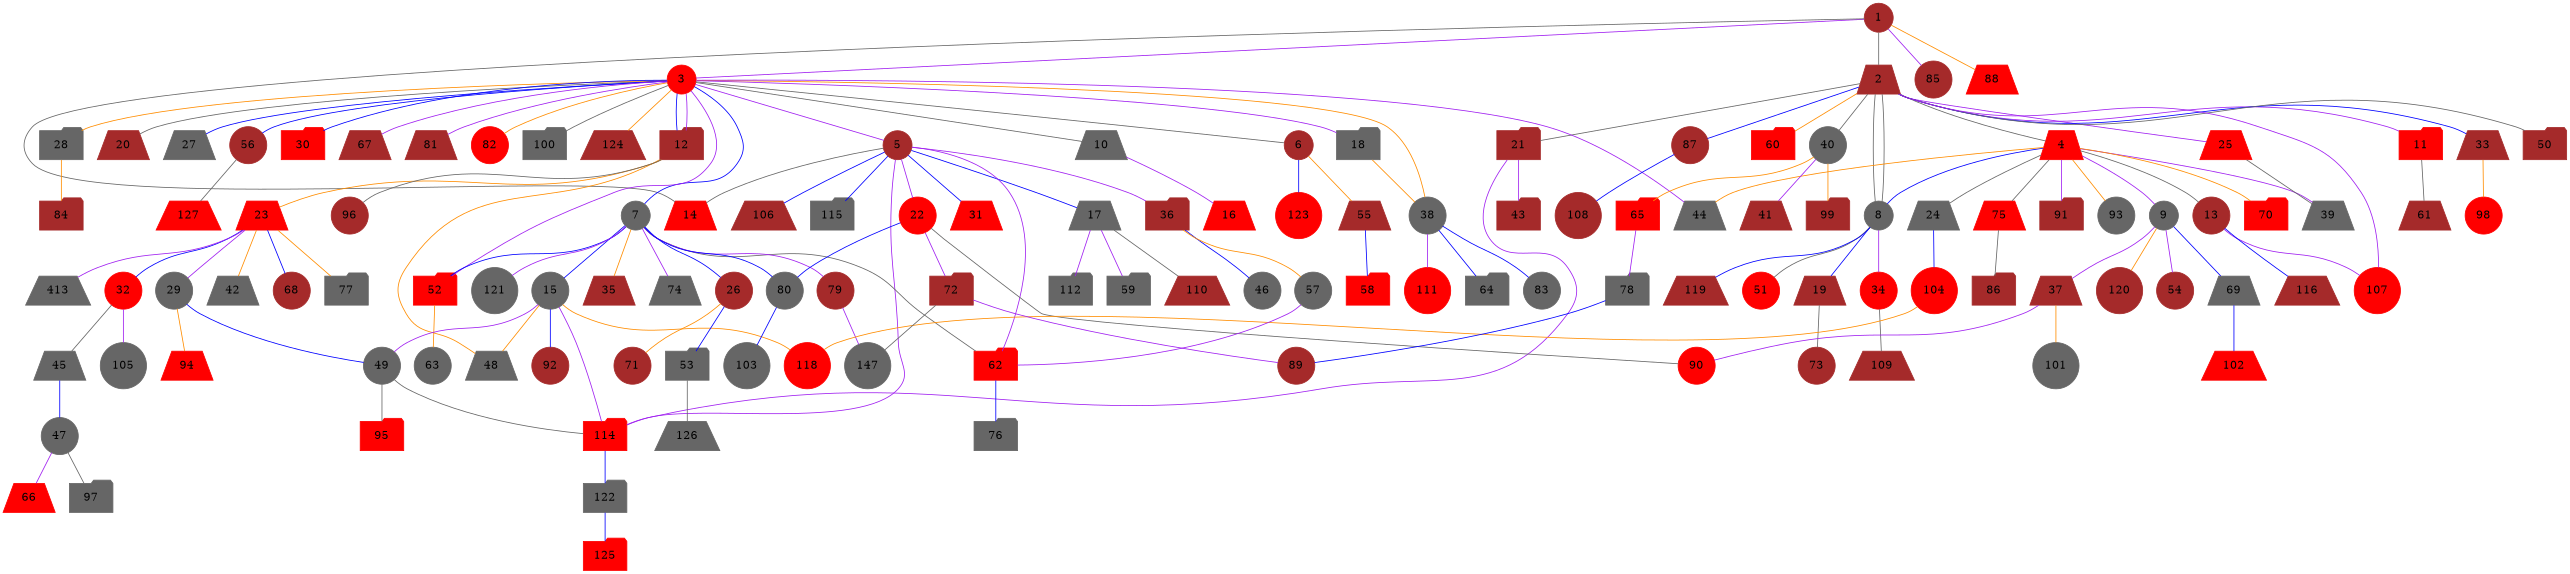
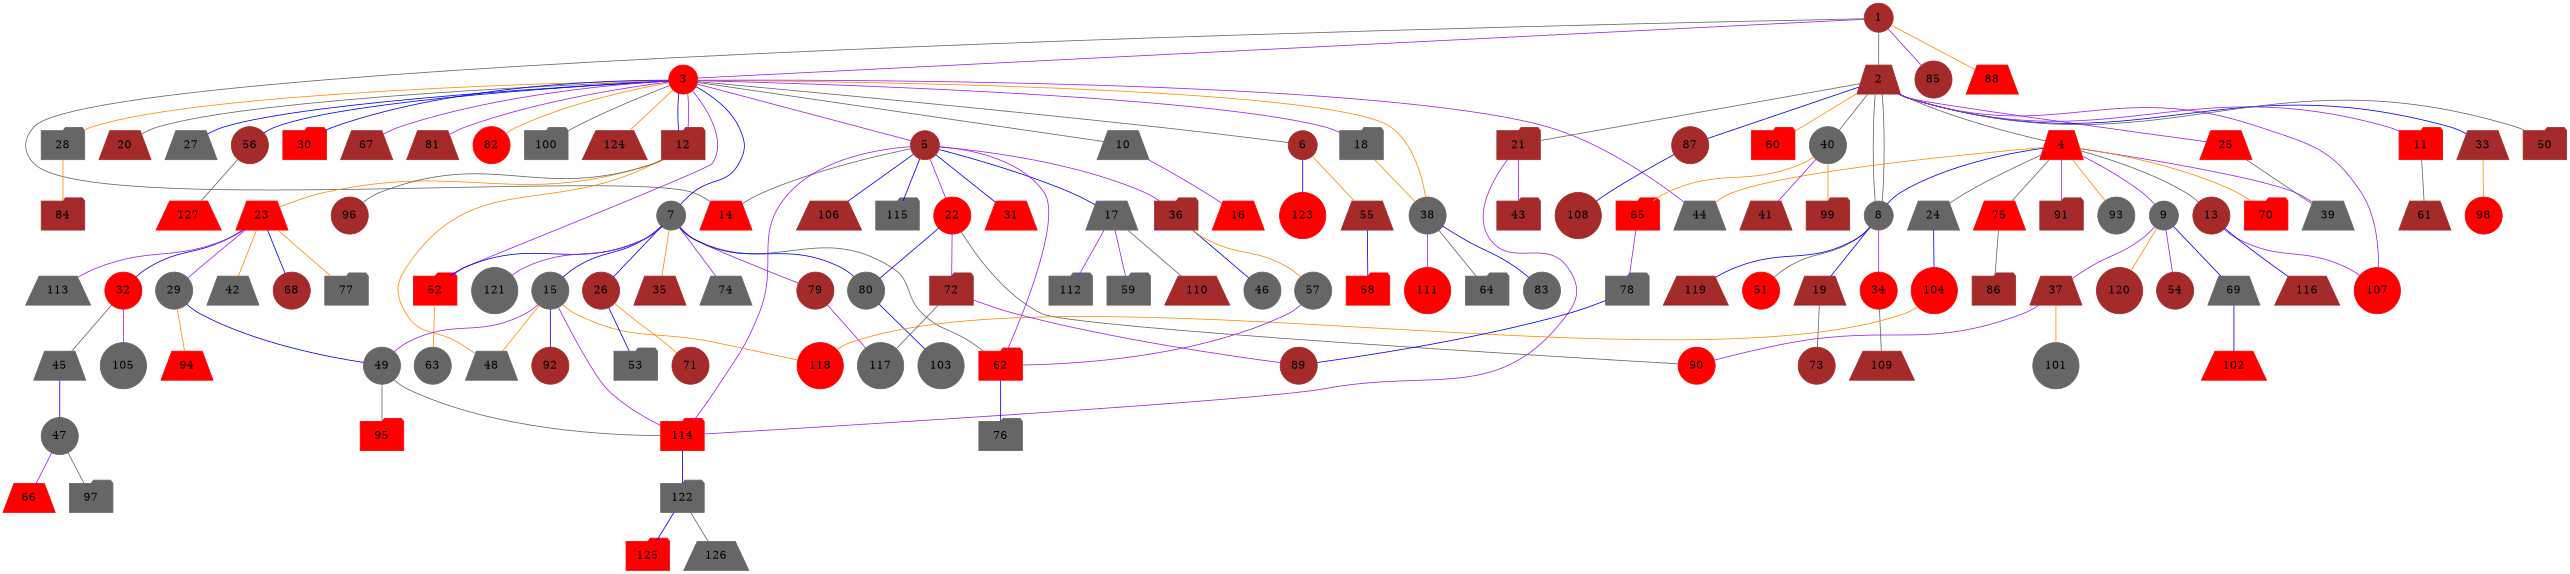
(1457, 253) -> (1457, 253)
(58, 291) -> (58, 291)
(868, 366) -> (881, 366)
(687, 401) -> (699, 527)
